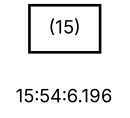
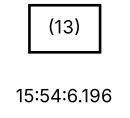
(65, 29) -> (65, 29)
